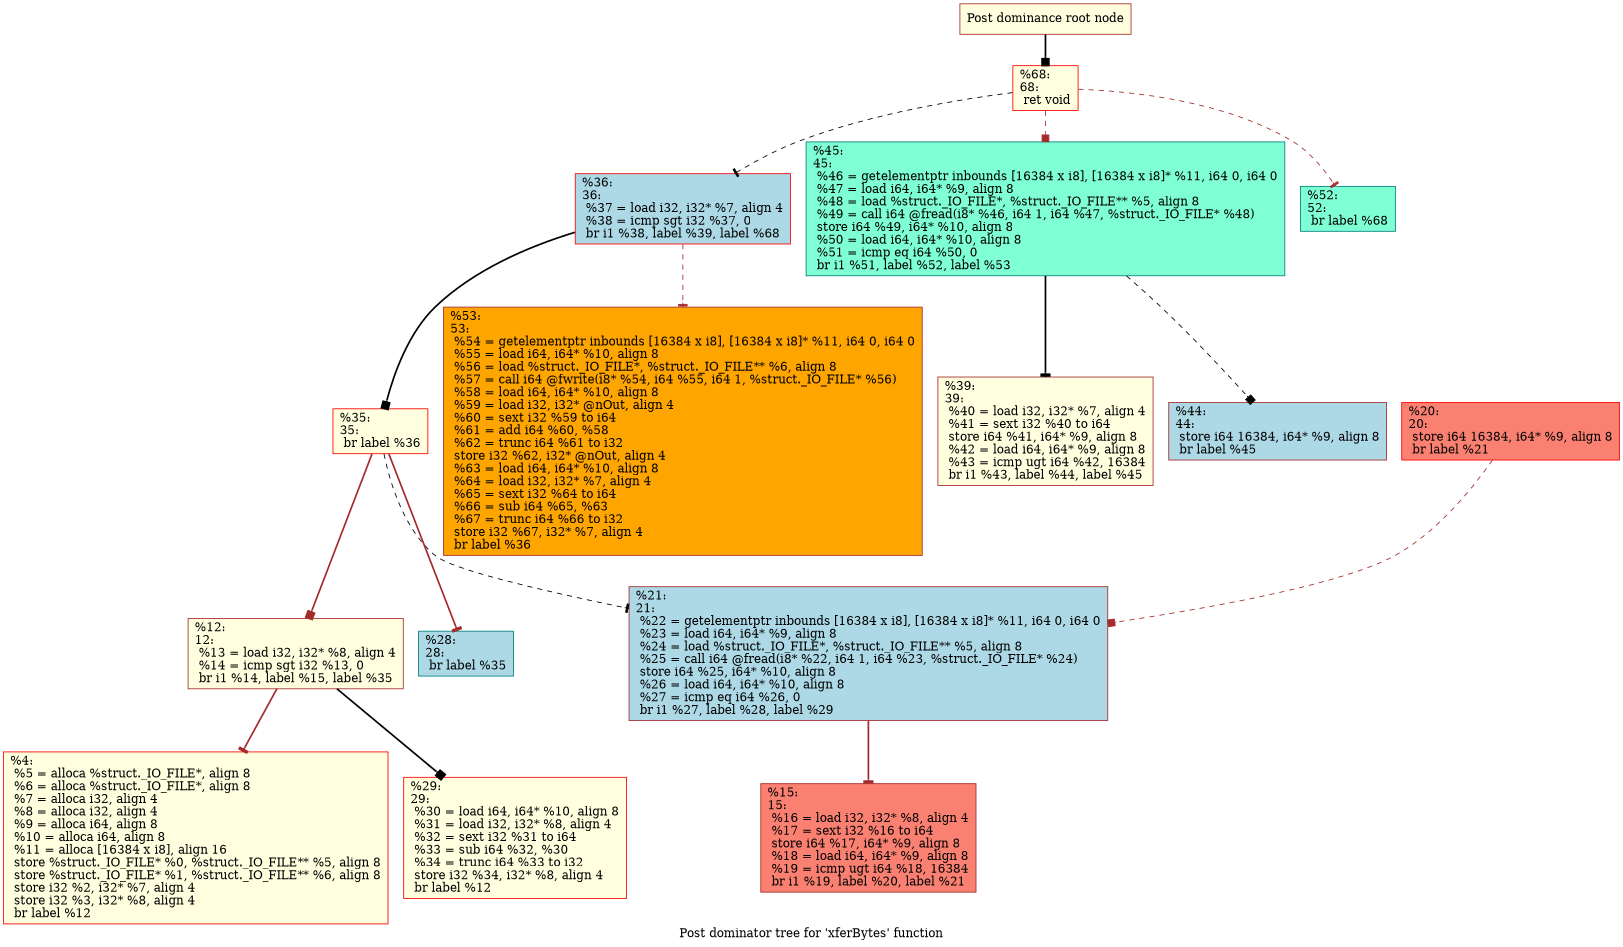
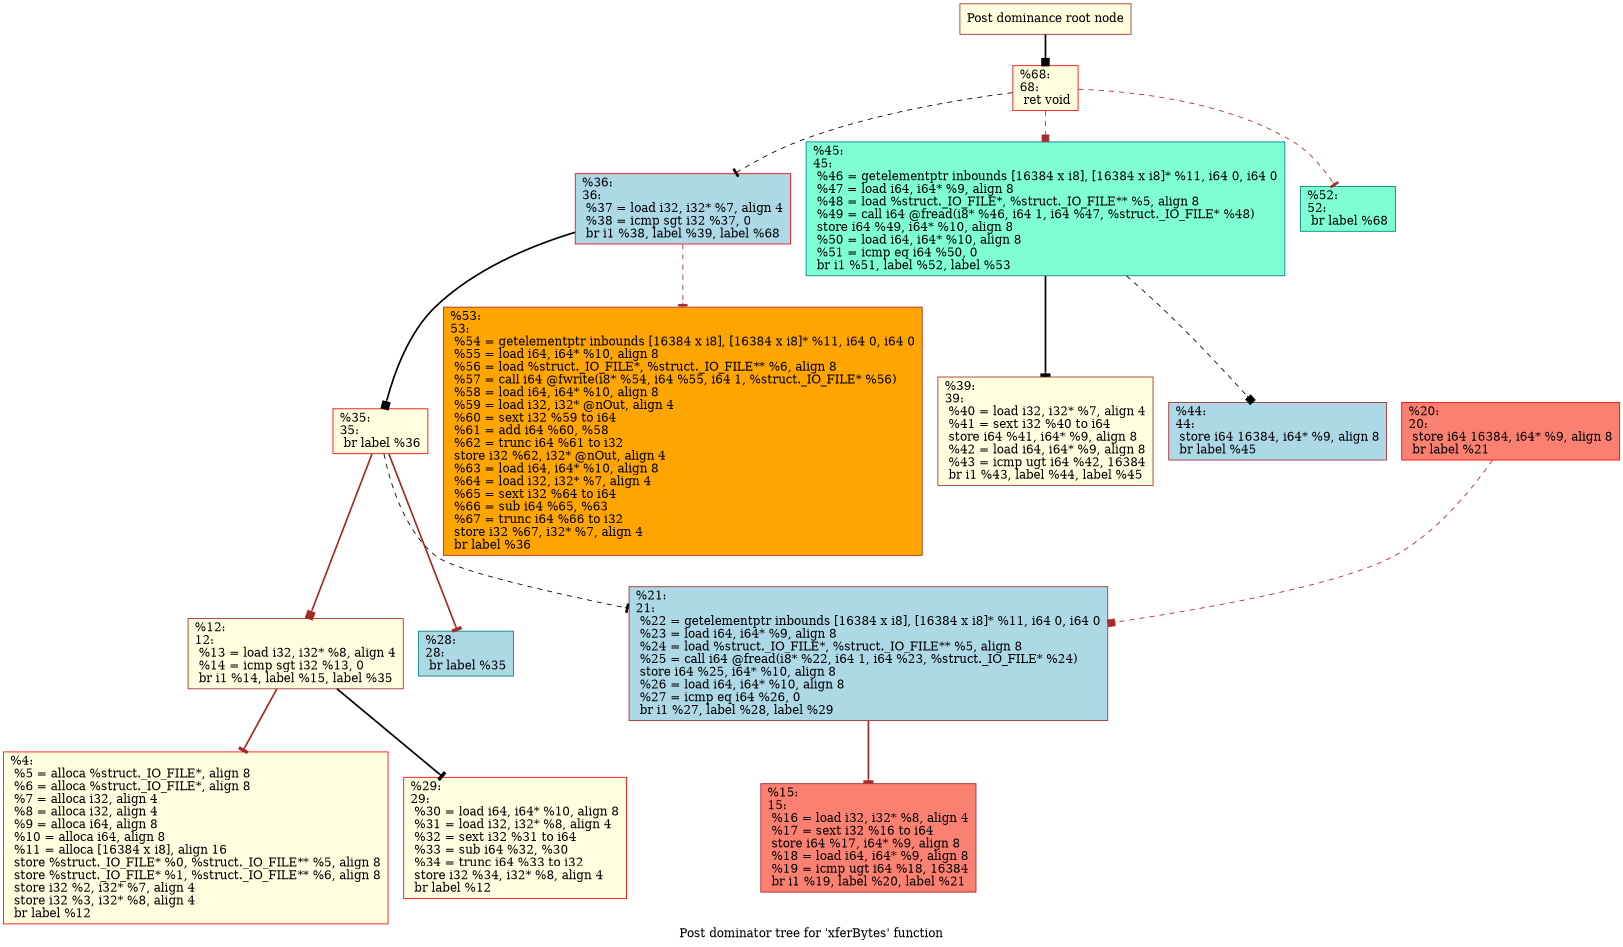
(387, 730) -> (388, 732)
